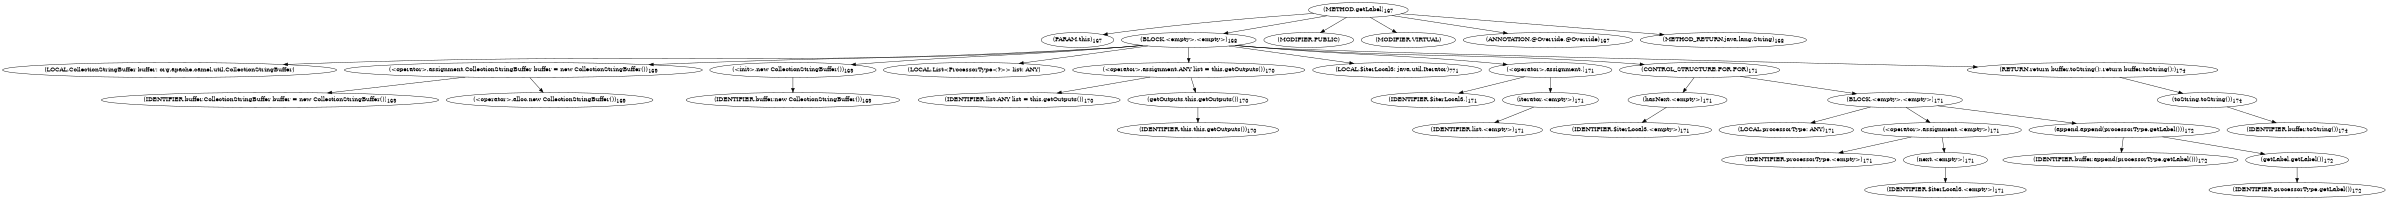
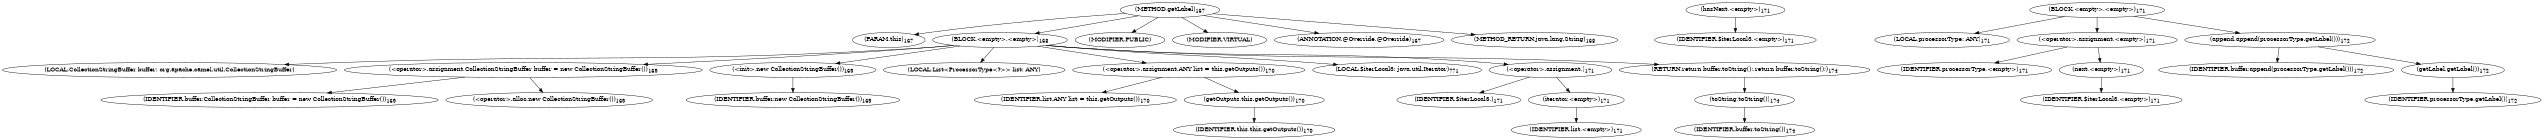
(1700, 70) -> none
